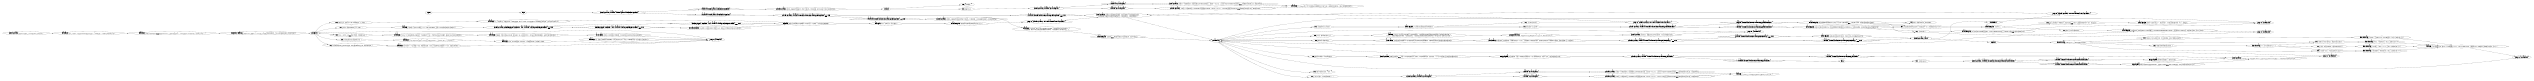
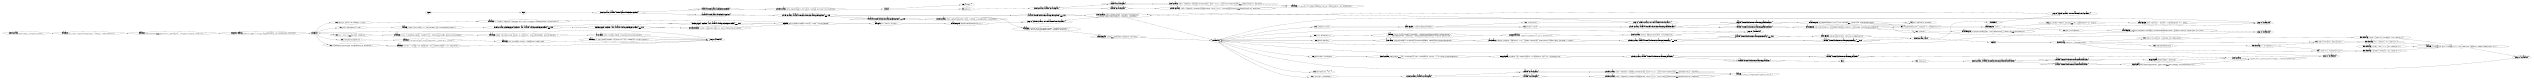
(2330, 46) -> none
